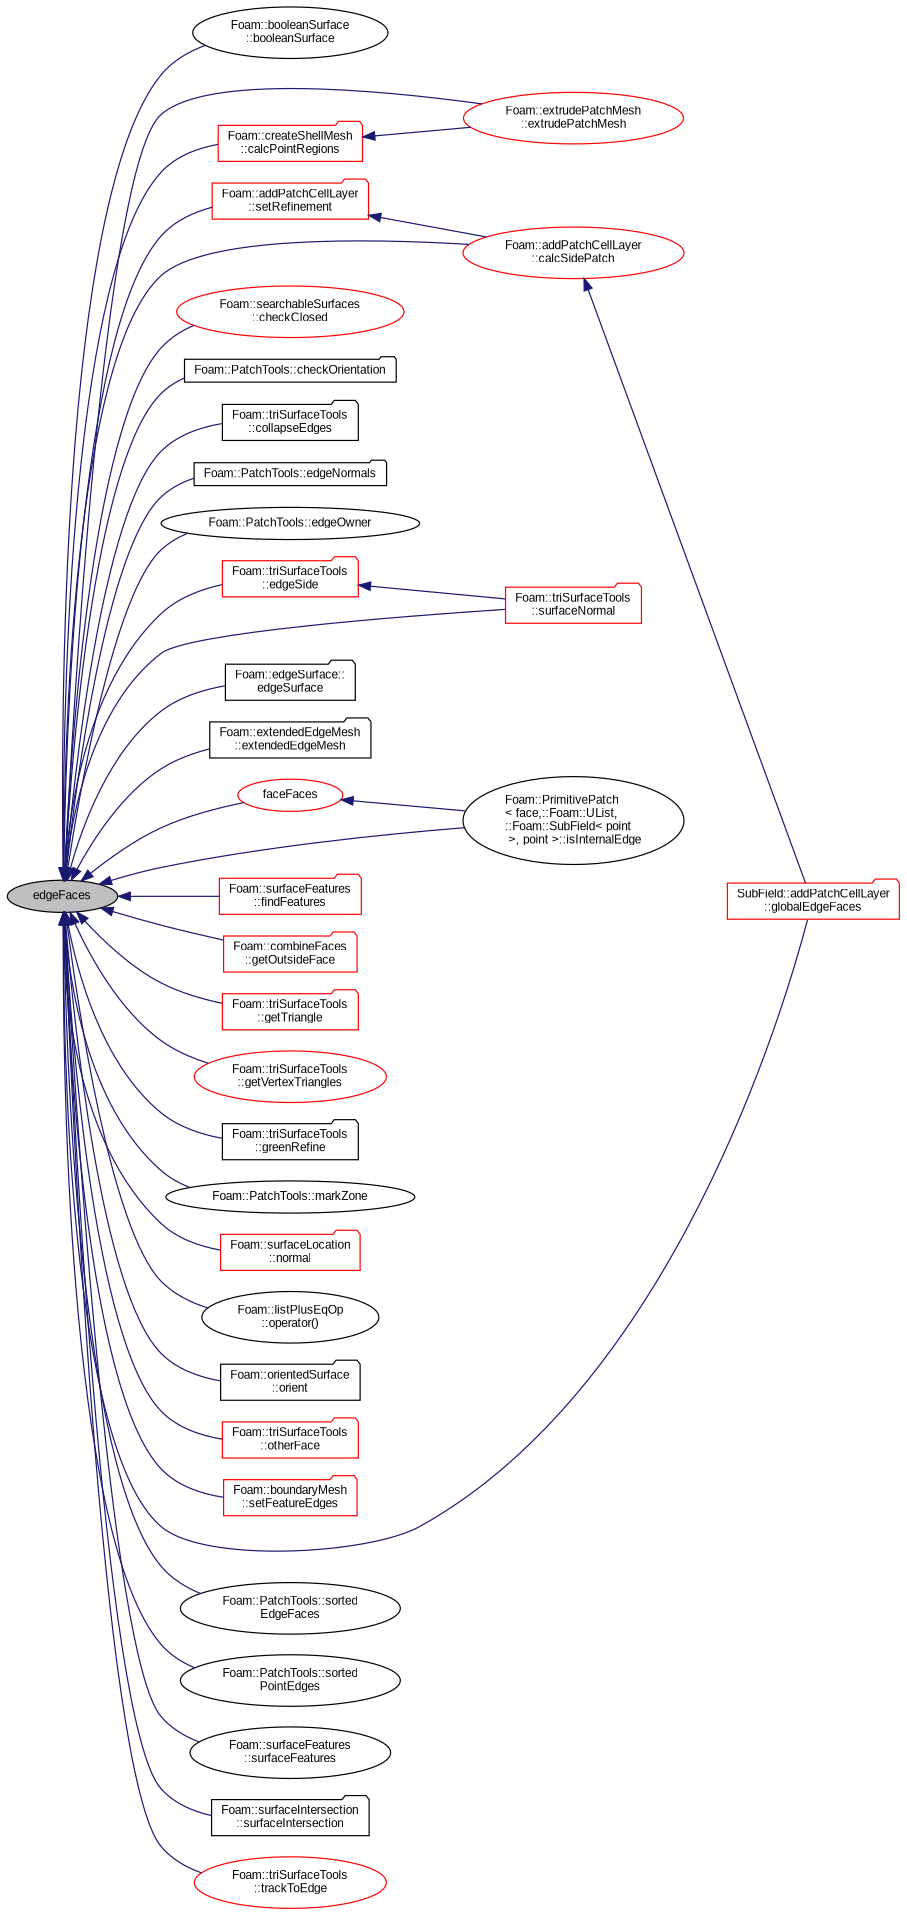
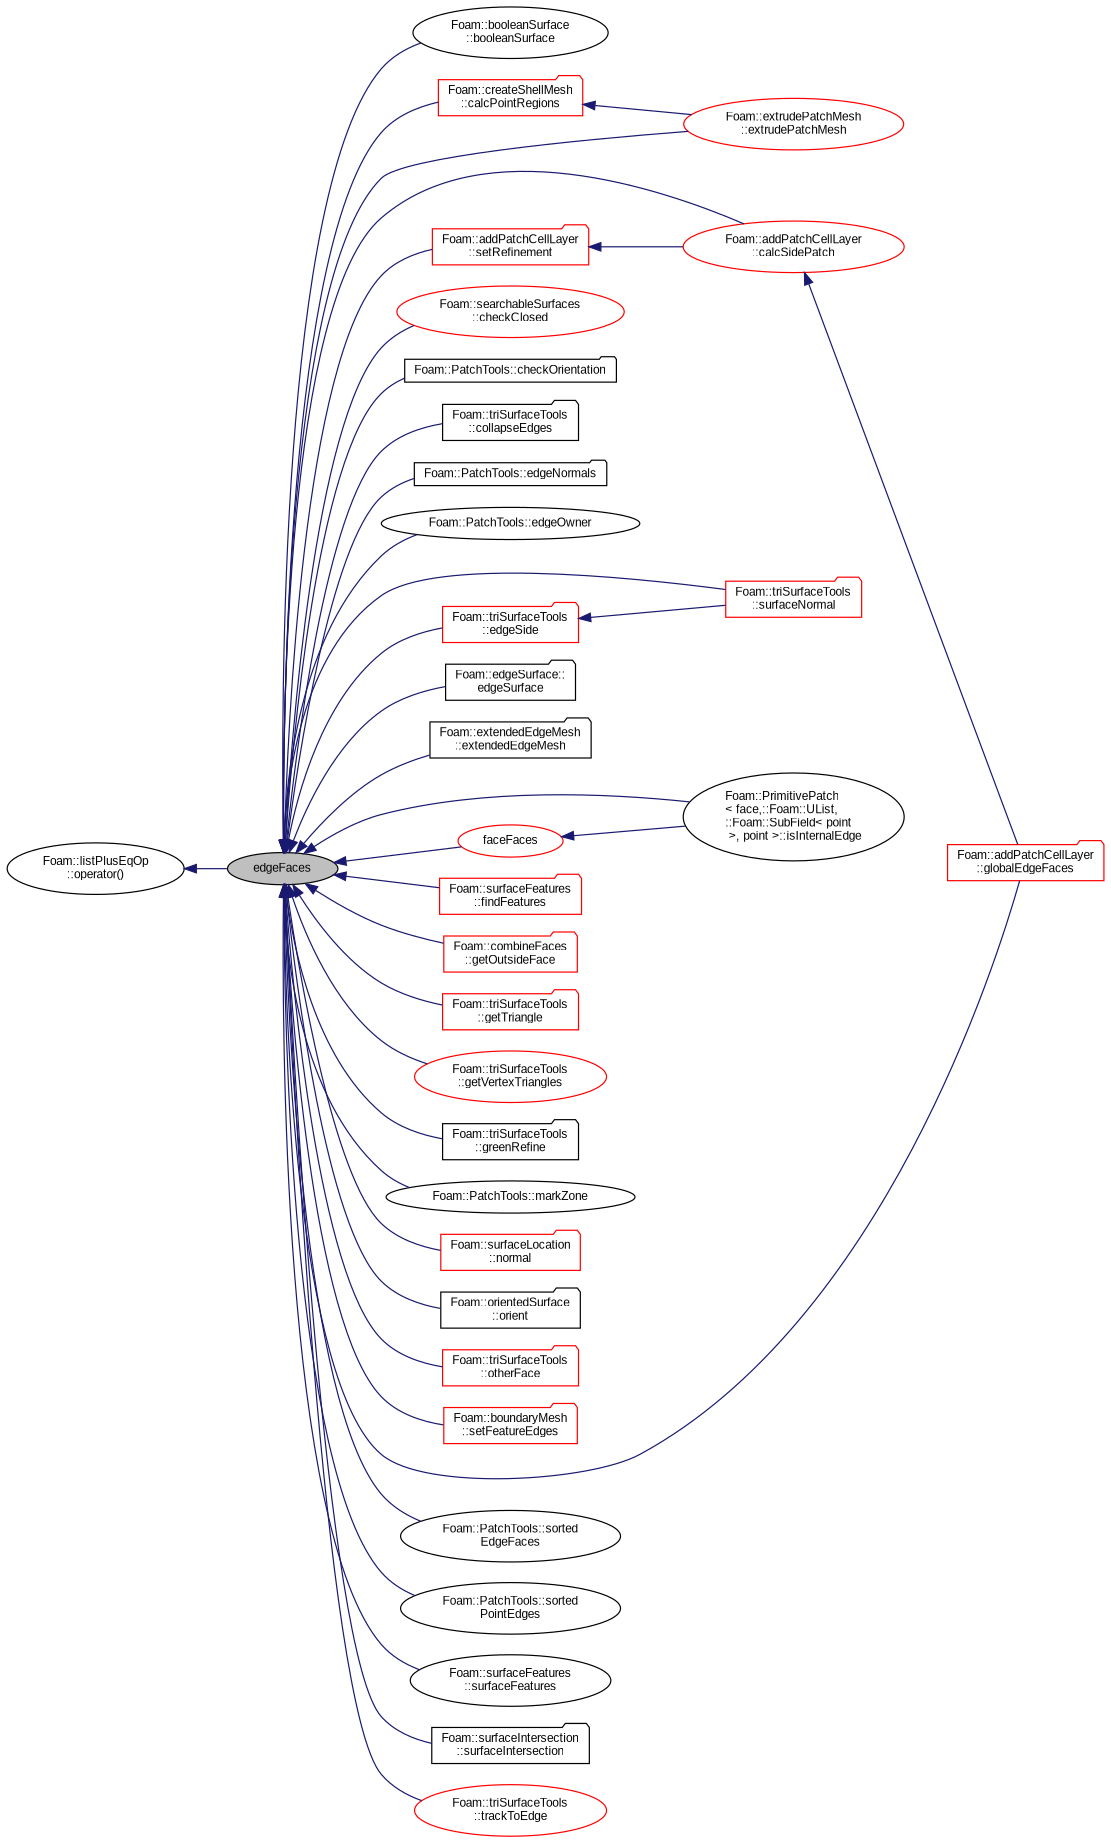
(813, 901) -> (1026, 863)
(95, 1093) -> (212, 869)
